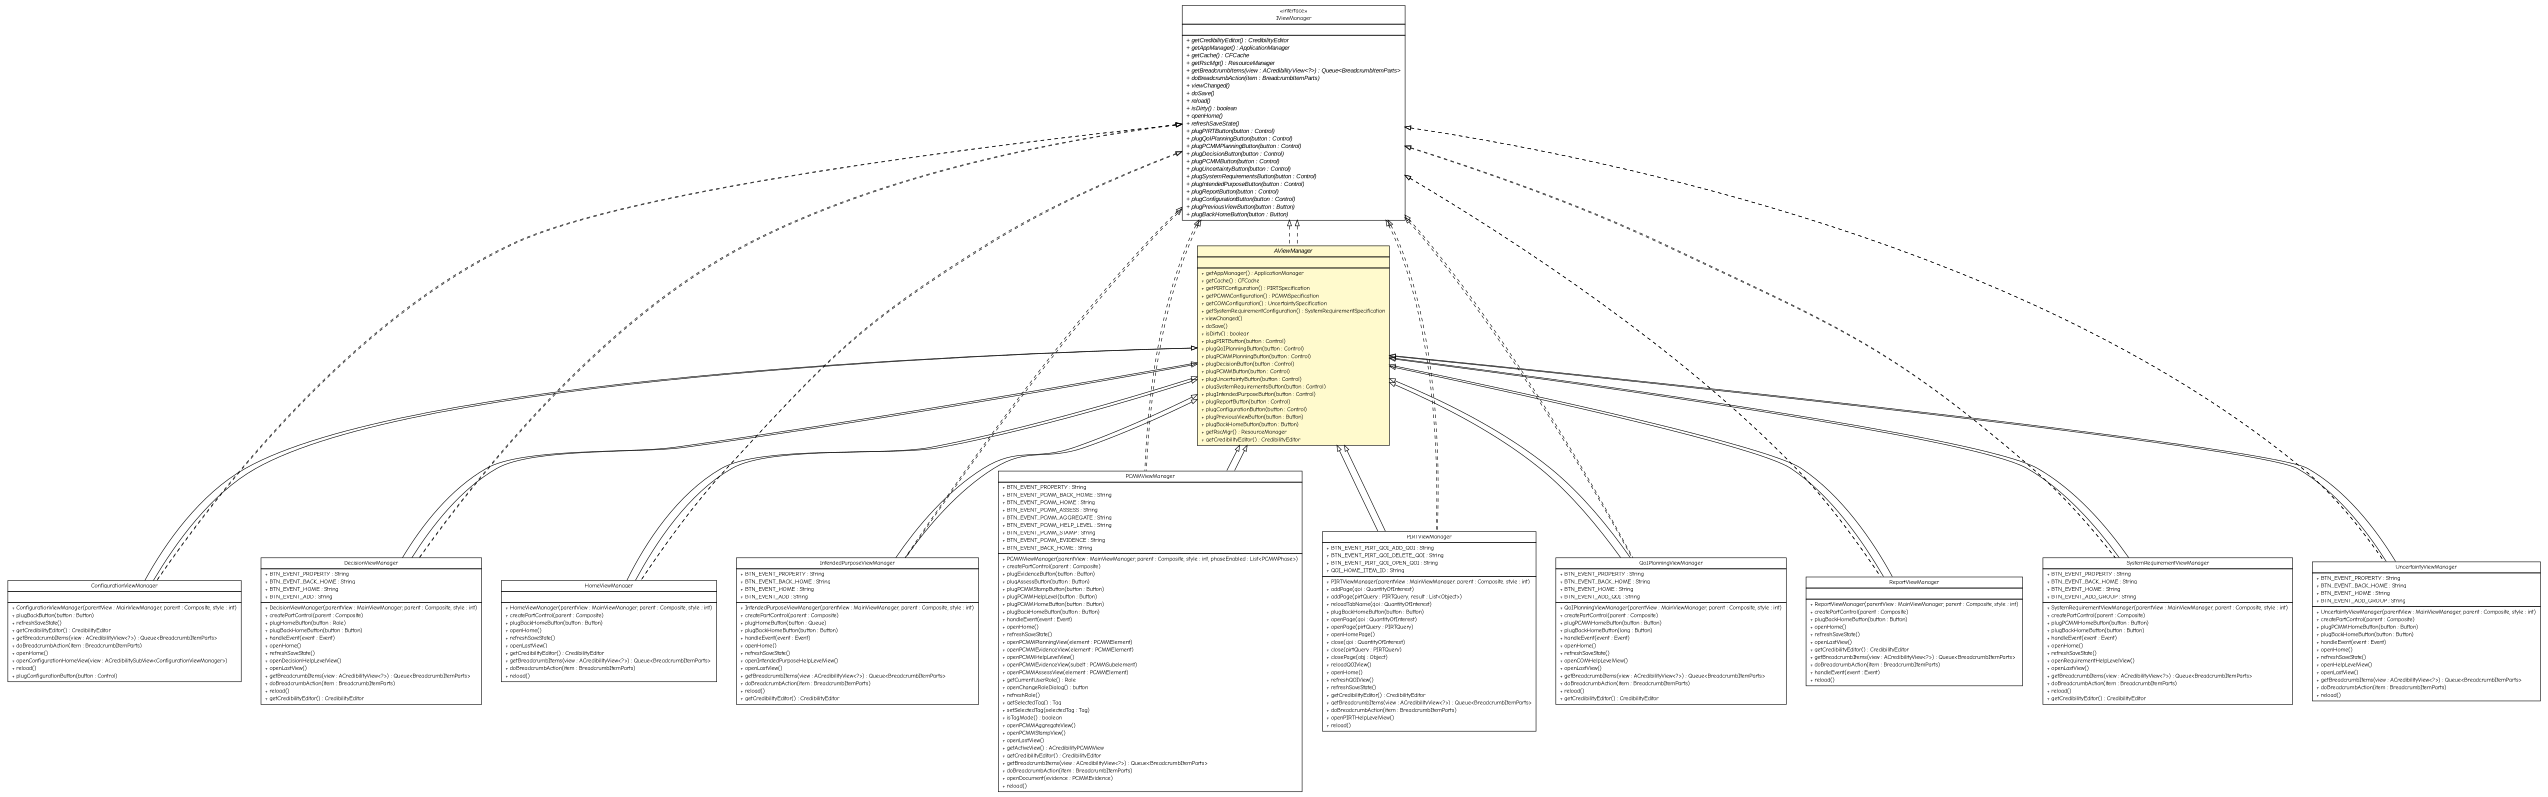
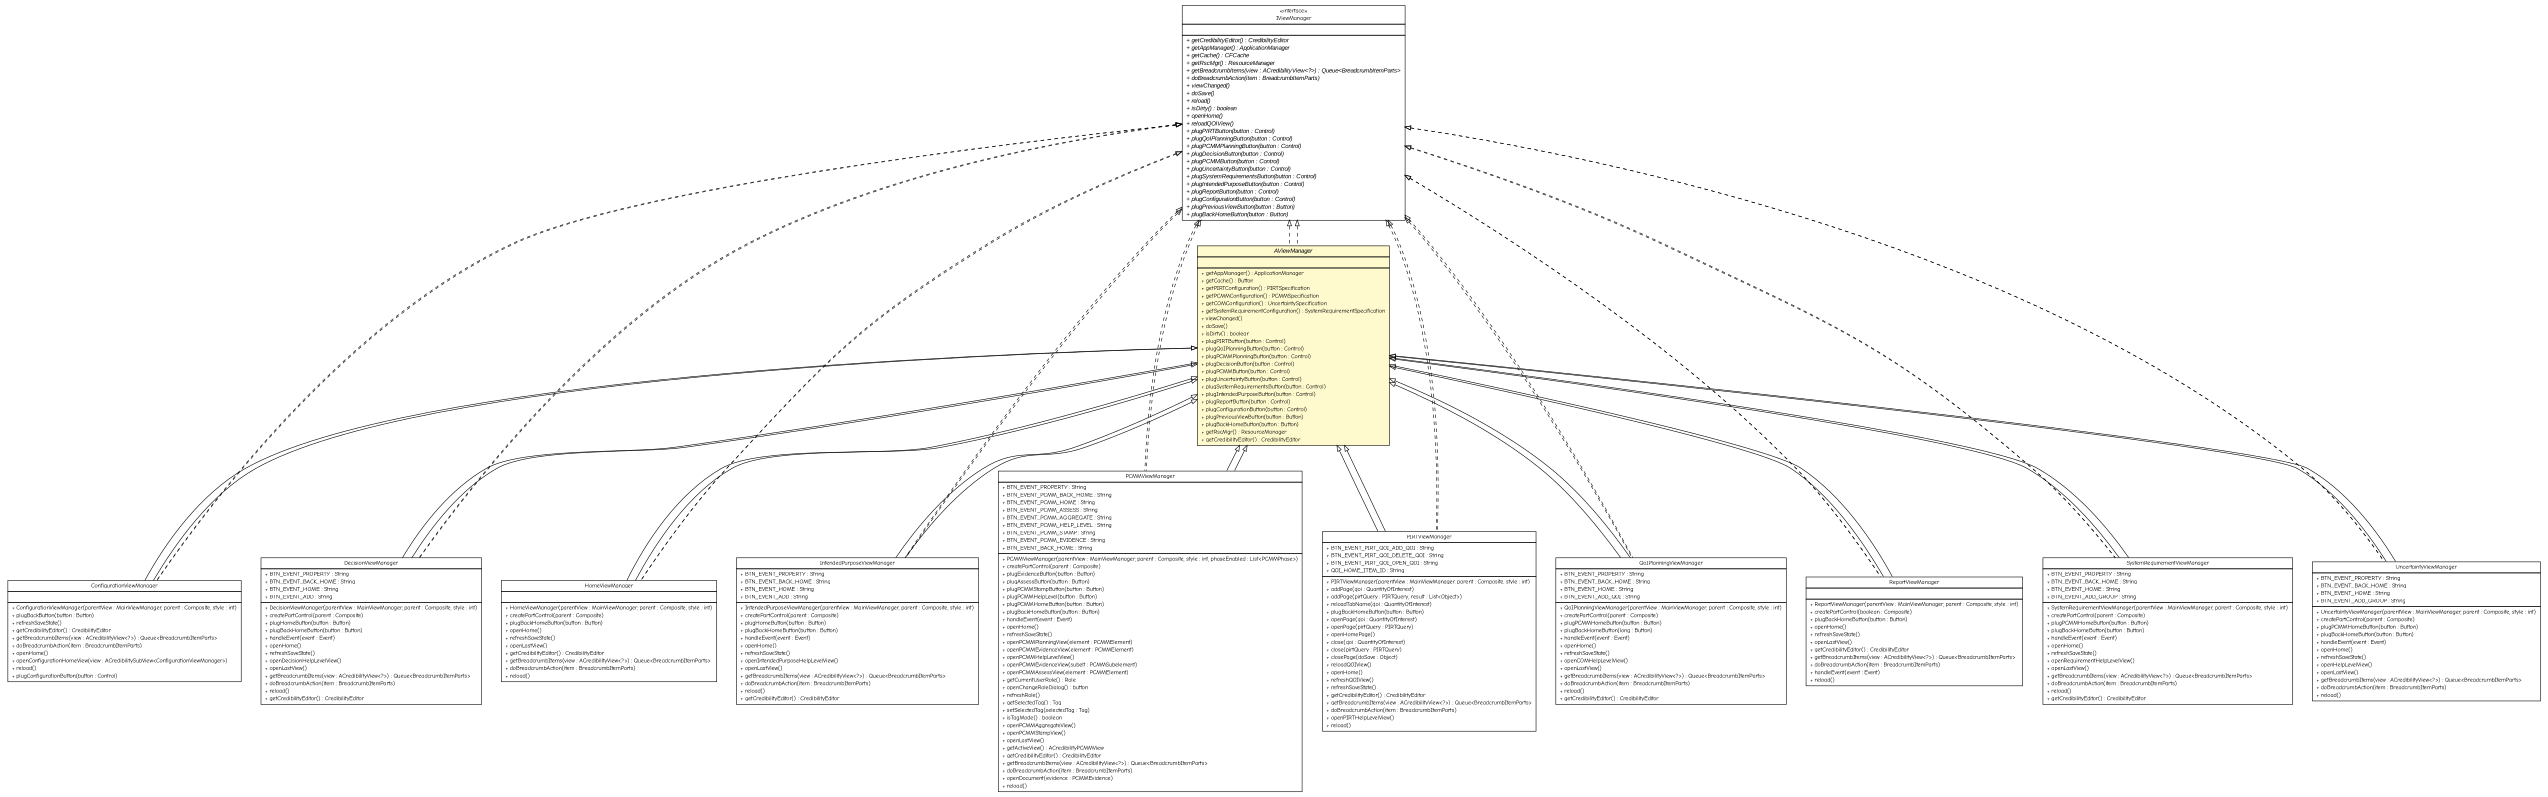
(1213, 124) -> (1210, 124)
(1231, 281) -> (1228, 281)
(1859, 612) -> (1861, 612)
(306, 623) -> (308, 623)
(784, 623) -> (784, 623)
(1357, 657) -> (1362, 657)
